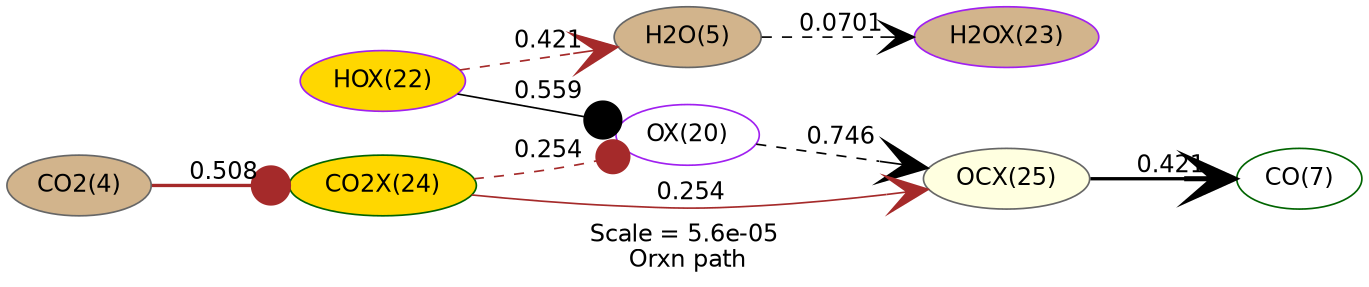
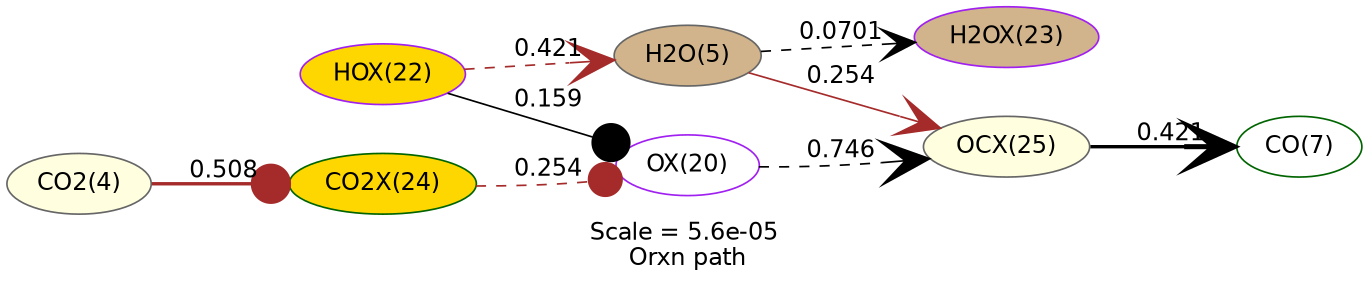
(545, 92) -> (545, 100)
(79, 185) -> (79, 184)
(679, 208) -> (824, 95)
